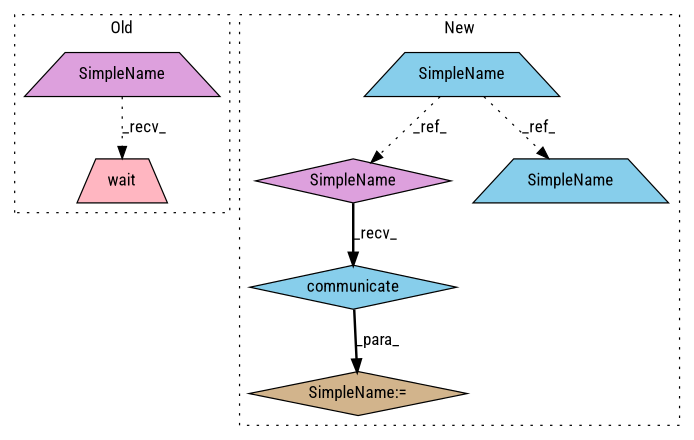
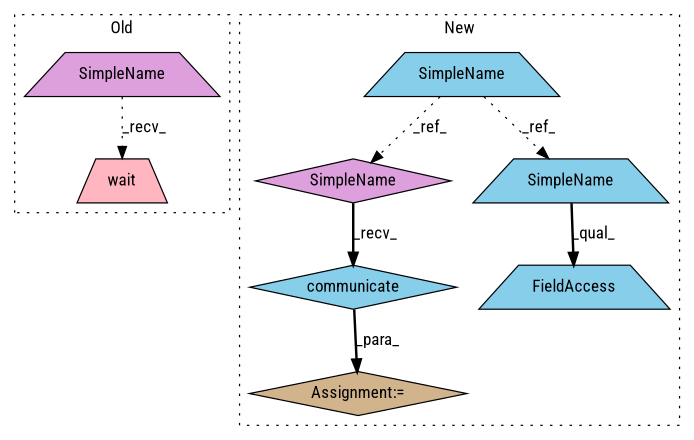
none -> (574, 287)
(358, 394) -> (358, 394)
